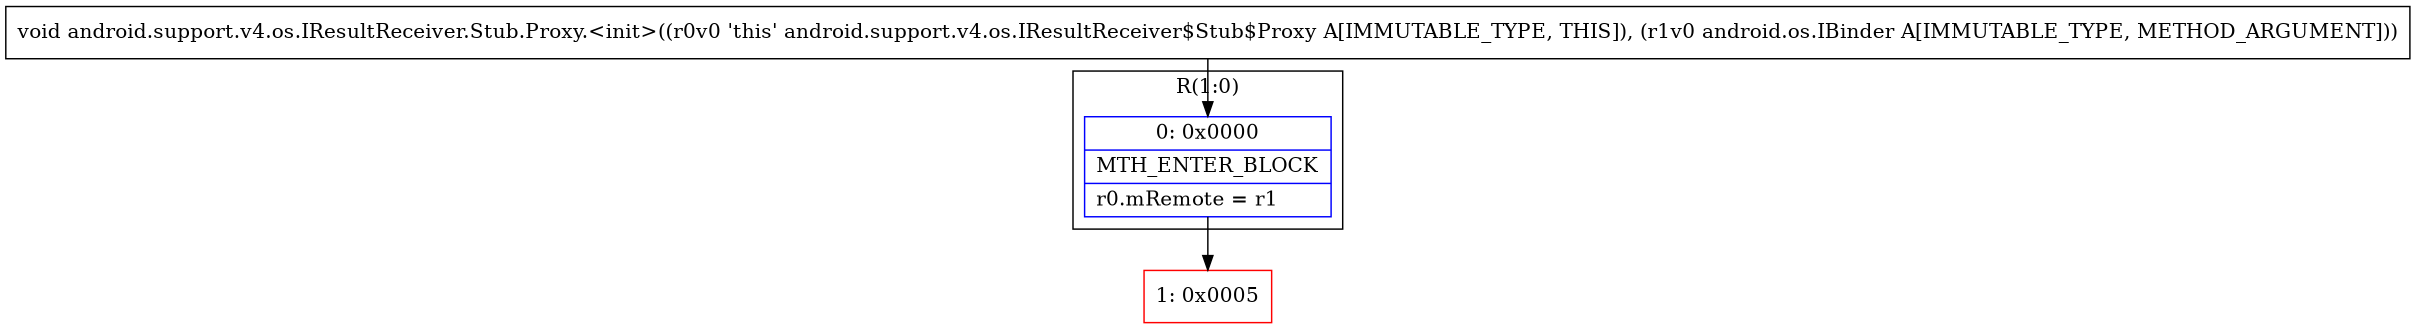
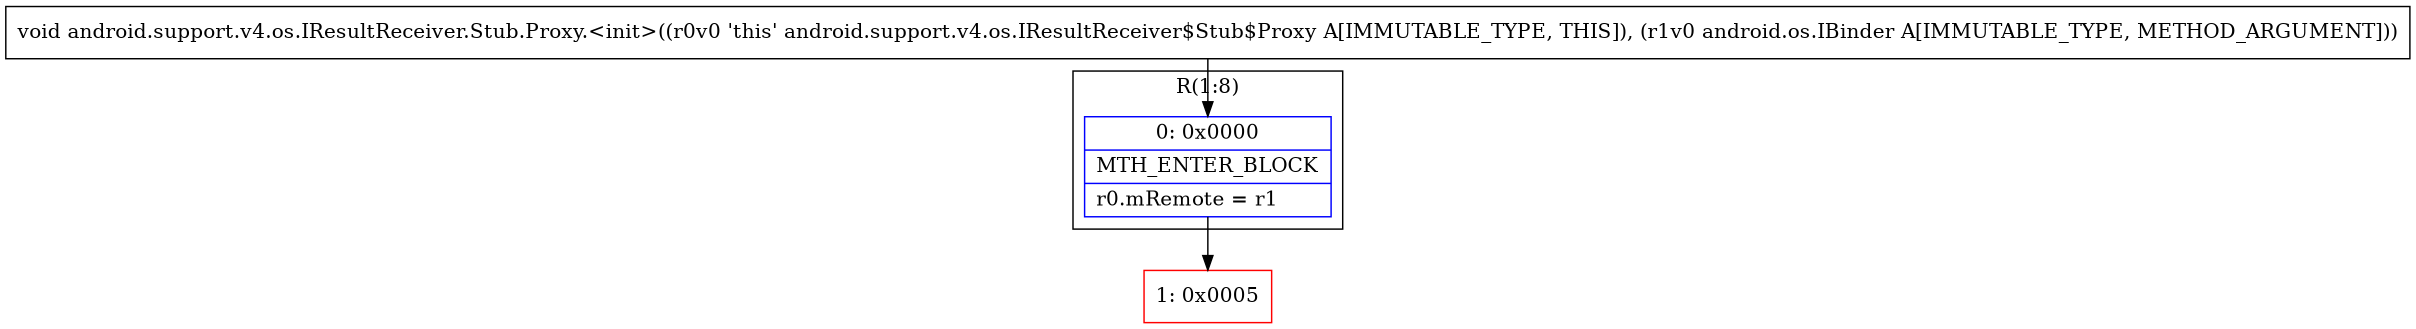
(1208, 88) -> (1208, 88)
